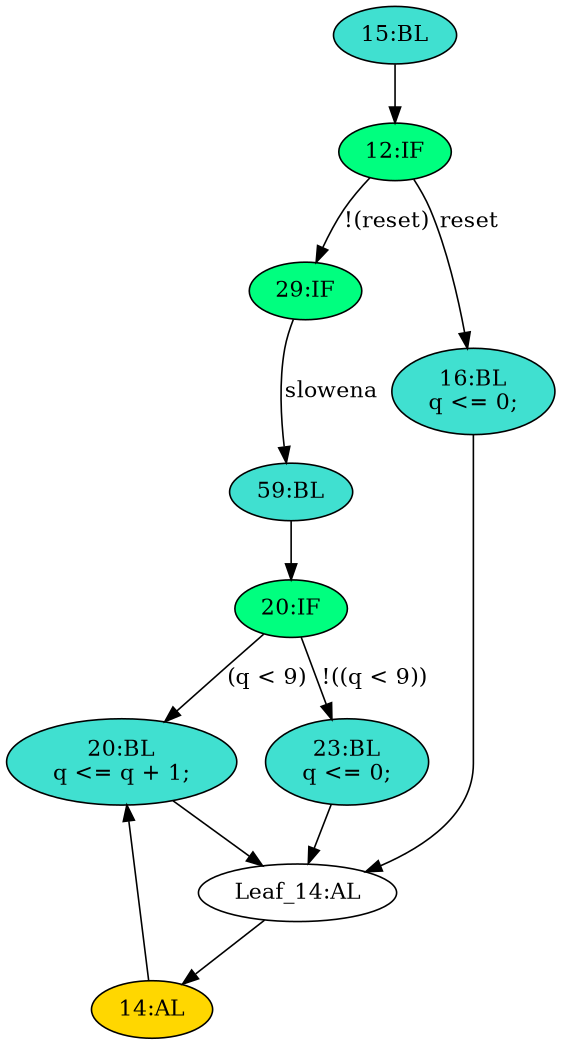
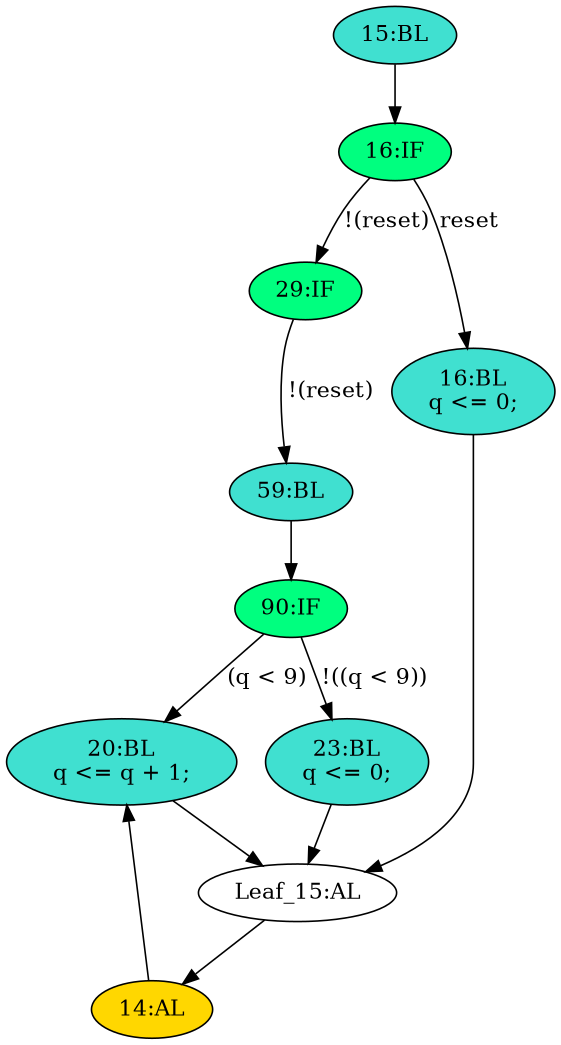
(395, 152) -> (395, 152)
(331, 391) -> (331, 391)
(291, 609) -> (291, 609)
(298, 893) -> (298, 893)
